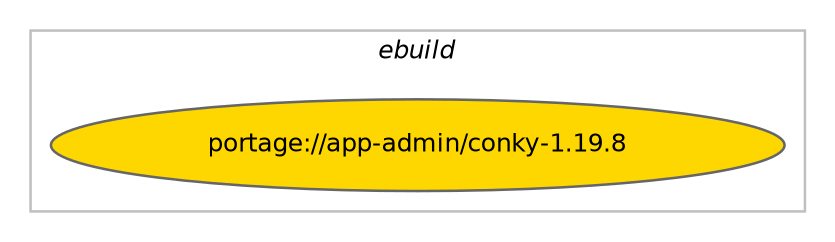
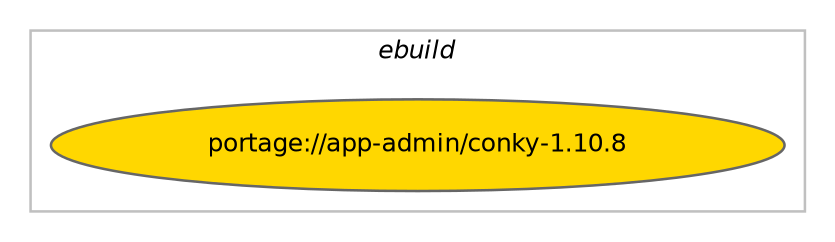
(418, 145) -> (418, 145)
